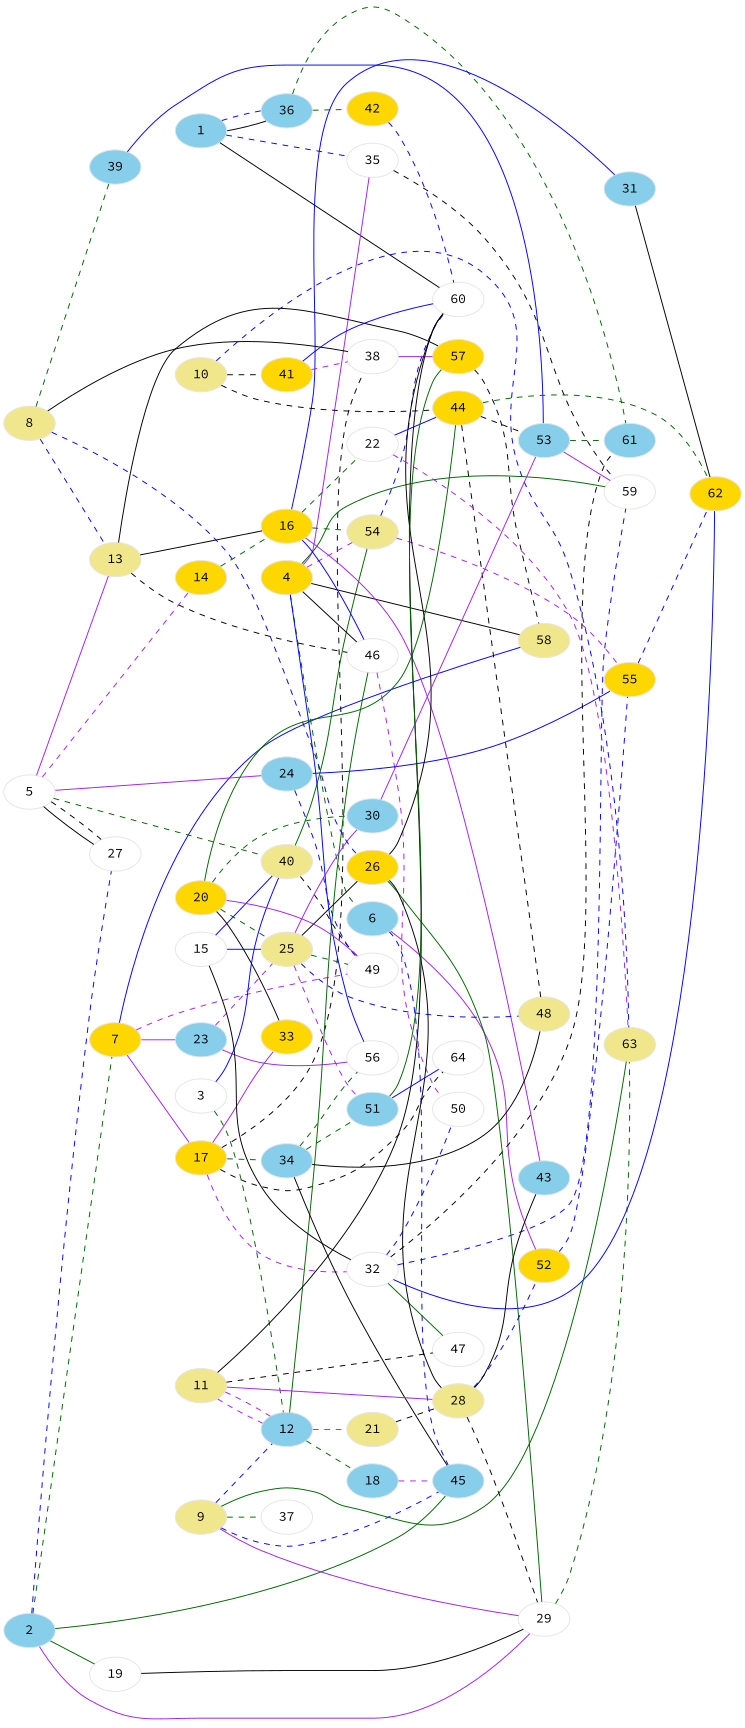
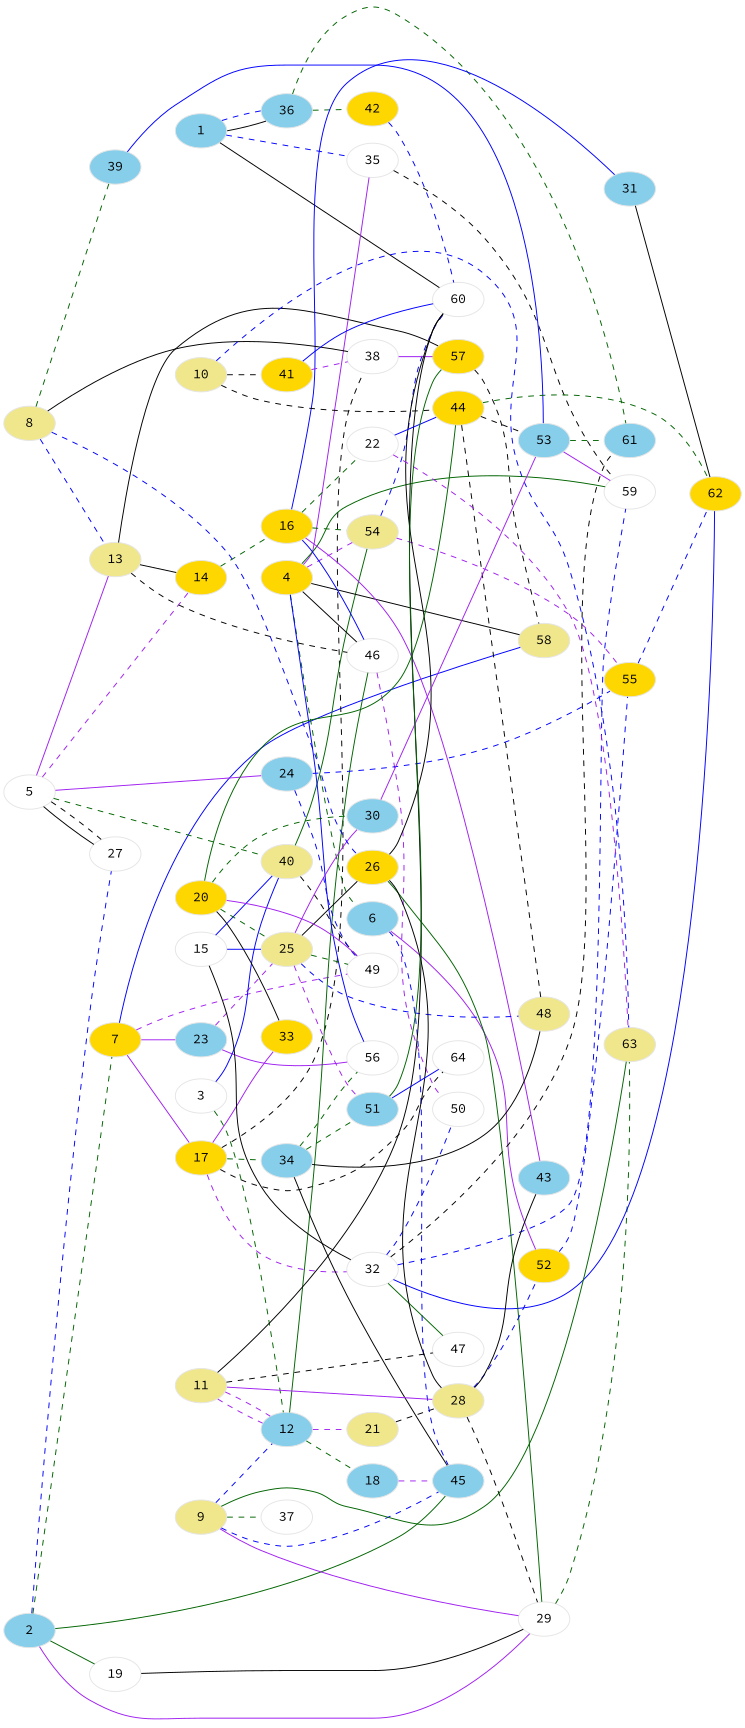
(201, 543) -> (158, 569)
(467, 754) -> (467, 754)
